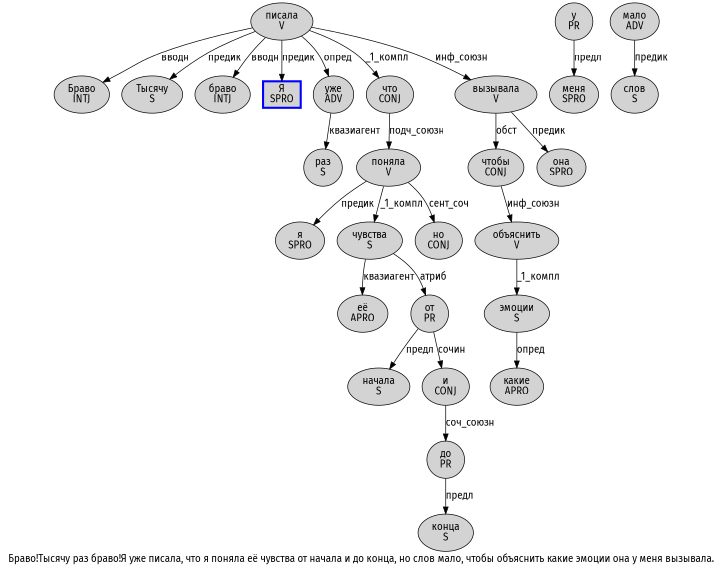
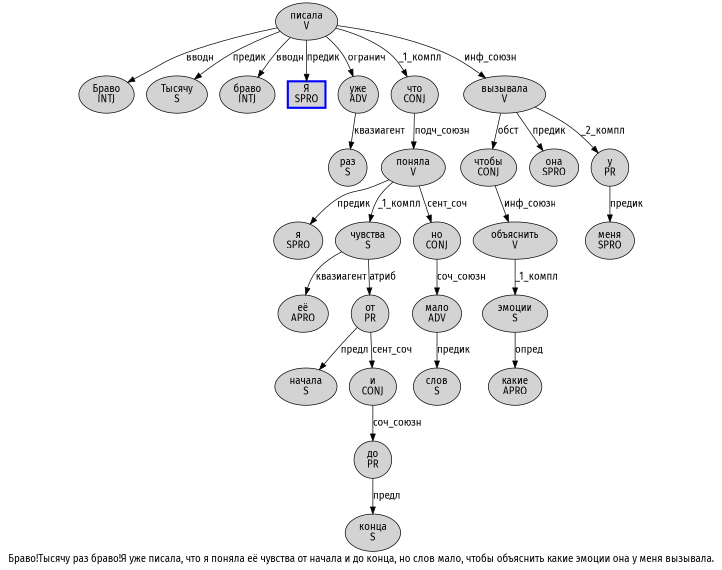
(338, 58) -> (367, 58)
(588, 58) -> (627, 204)
none -> (566, 124)
none -> (437, 274)
(452, 350) -> (392, 350)
